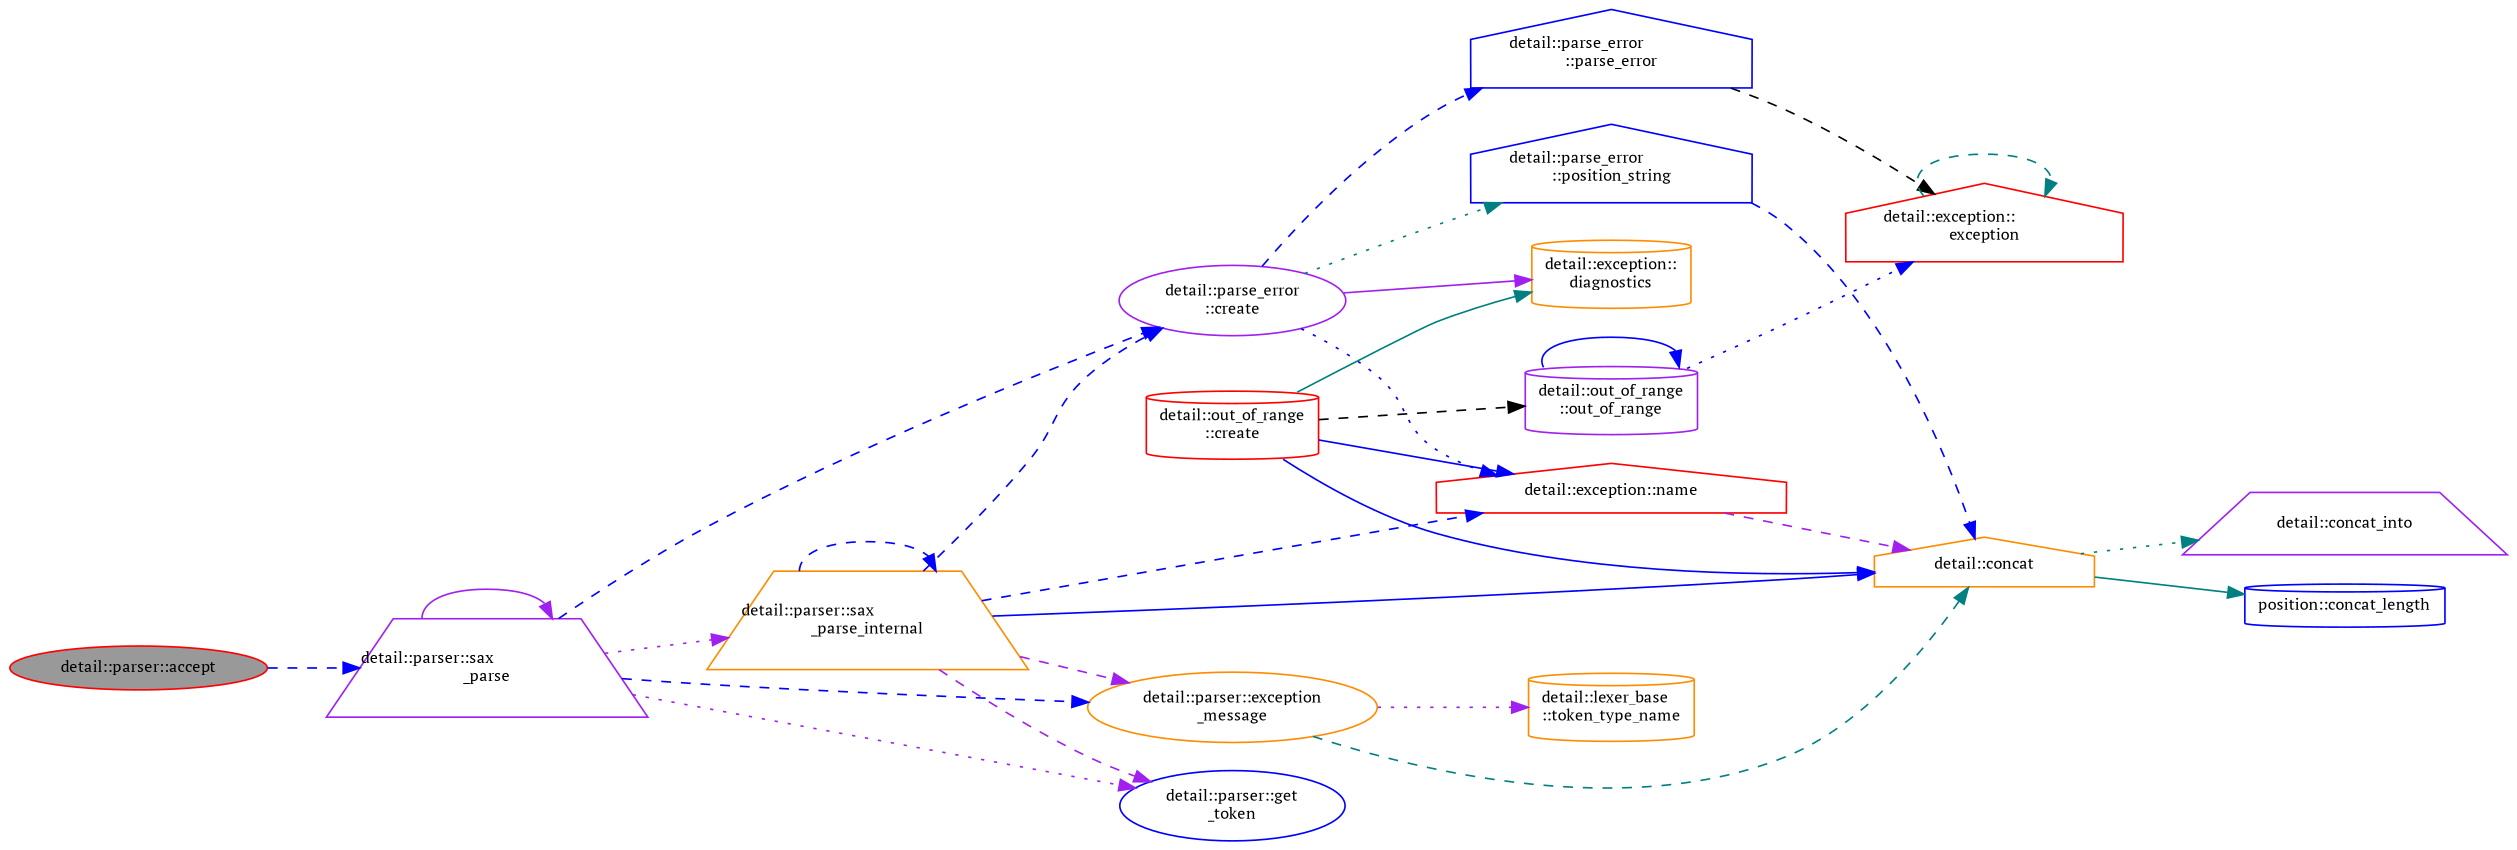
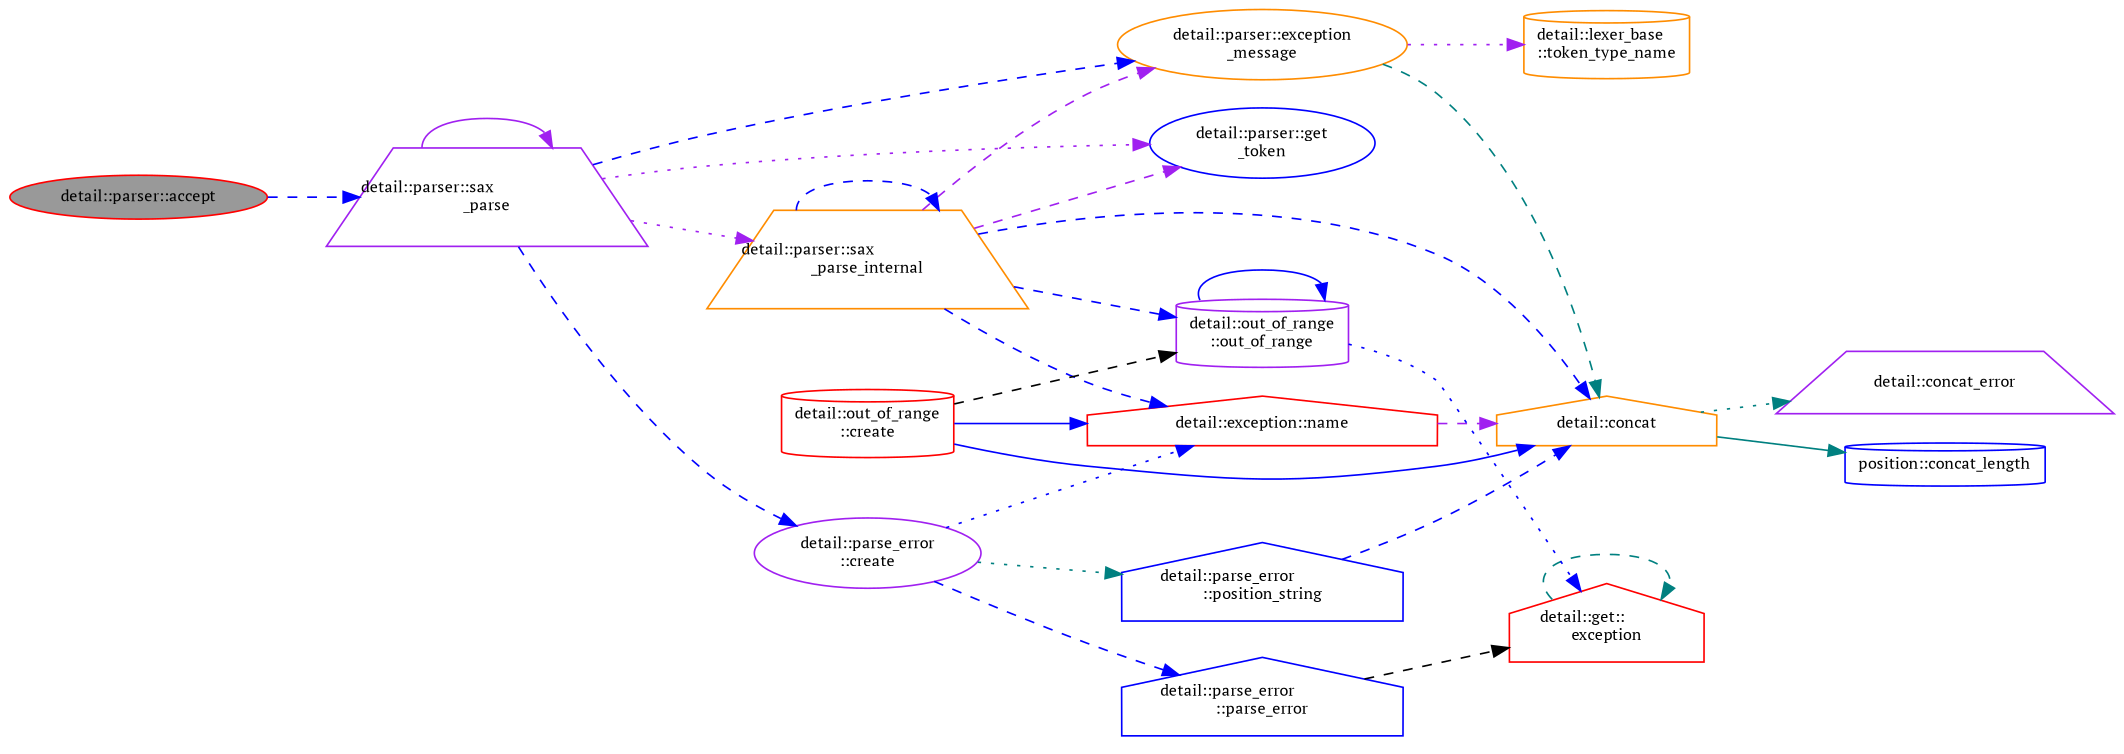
(1984, 227) -> (1607, 627)
(1611, 274) -> none
(1036, 452) -> (1087, 300)
(2345, 524) -> (1945, 383)
(1425, 598) -> (1307, 221)
